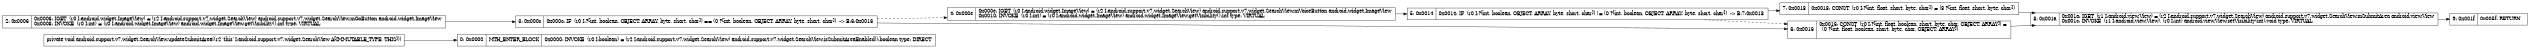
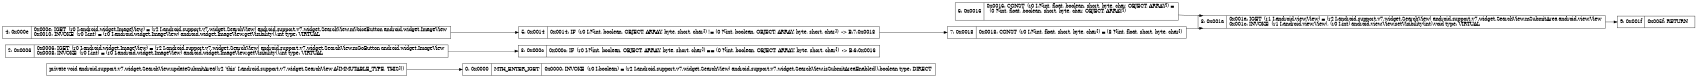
(911, 18) -> none
(1744, 22) -> none
(1331, 26) -> none
(514, 40) -> (517, 69)
